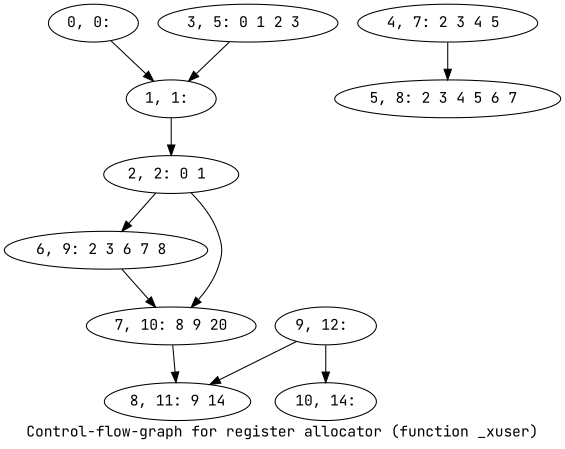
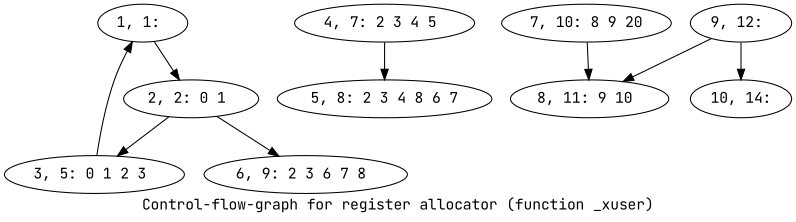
(93, 23) -> none
(448, 99) -> (385, 99)
(221, 245) -> (147, 133)
(135, 284) -> none
(178, 402) -> (590, 99)
